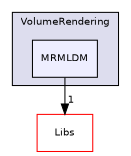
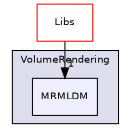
(65, 92) -> (65, 57)
